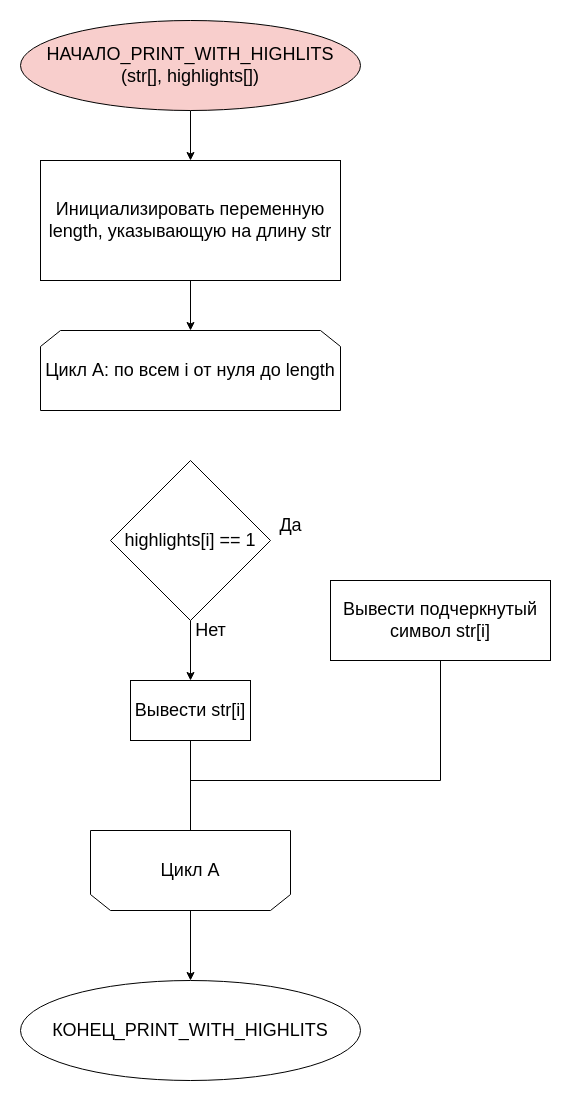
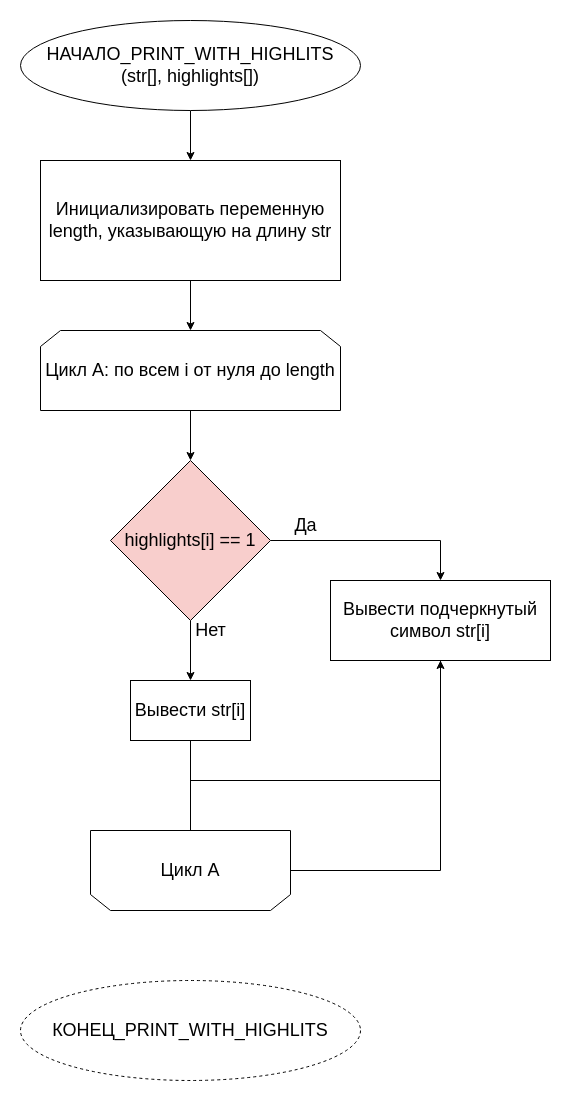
(191, 66) -> (191, 66)
none -> (191, 432)
(291, 526) -> (306, 526)
(191, 541) -> (191, 541)
none -> (372, 541)
(191, 942) -> (410, 871)
(191, 1031) -> (191, 1031)
